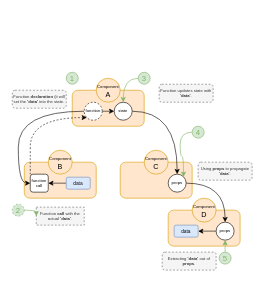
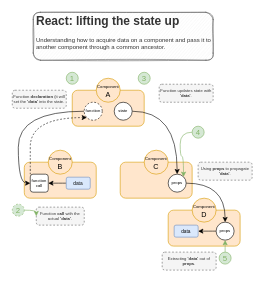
none -> (123, 36)
(126, 84) -> none
(109, 111) -> none
(60, 216) -> (60, 216)
